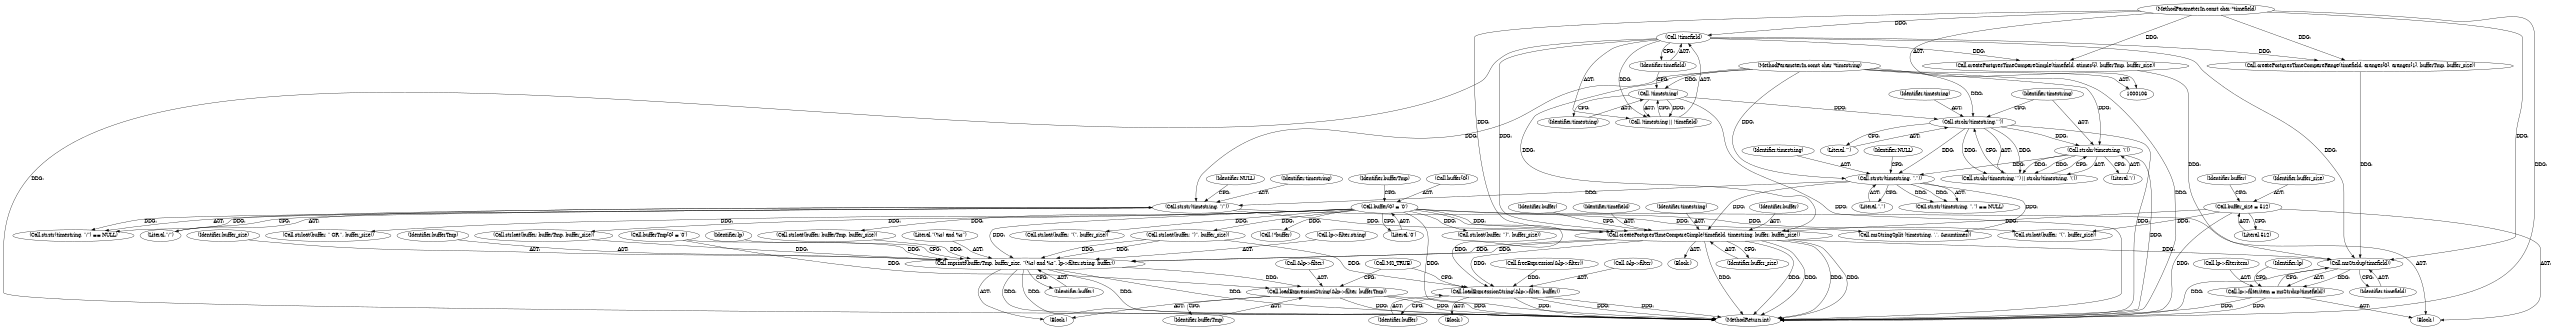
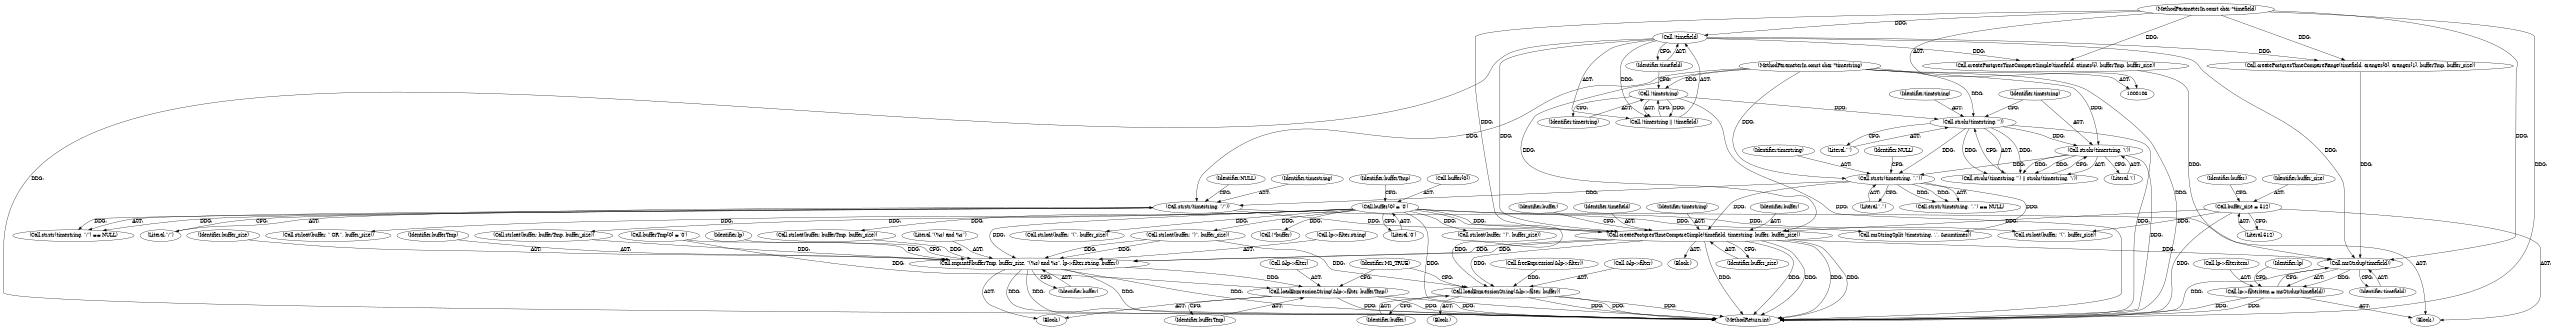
(1393, 264) -> (1385, 264)
